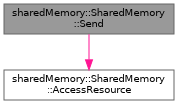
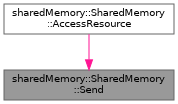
(89, 47) -> (89, 47)
